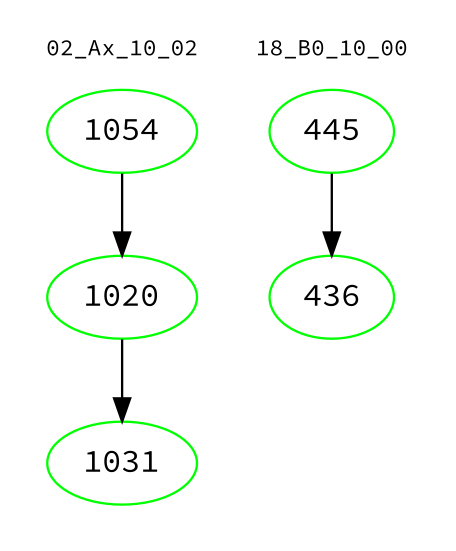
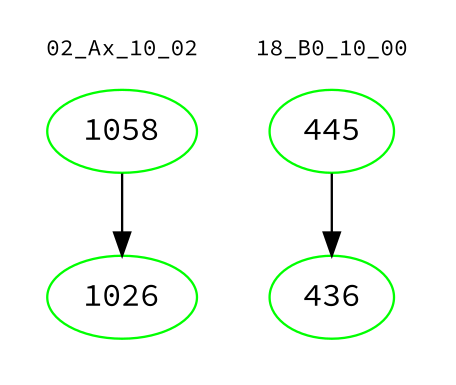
(122, 131) -> (122, 131)
(122, 297) -> (122, 297)
(122, 463) -> none
